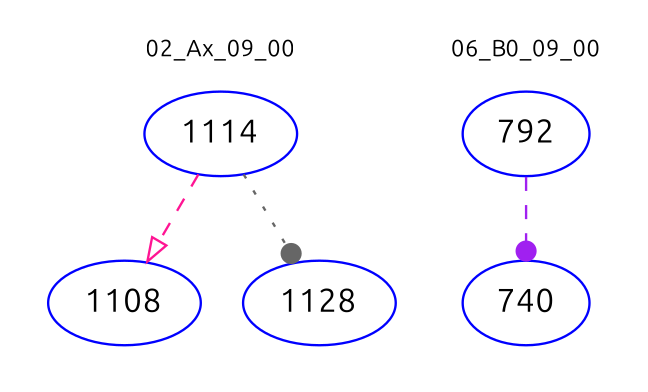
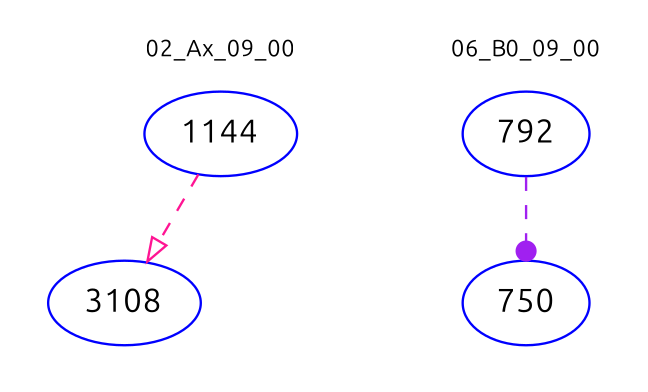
(221, 134) -> (221, 134)
(124, 303) -> (124, 303)
(319, 303) -> none
(526, 303) -> (526, 303)
